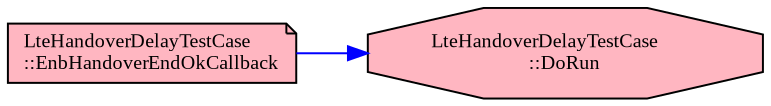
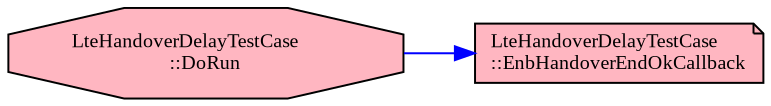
(322, 53) -> (429, 53)
